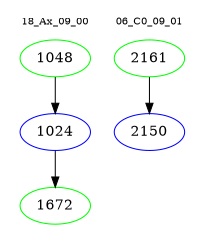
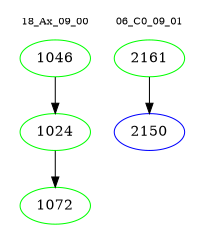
(55, 58) -> (55, 58)
(55, 132) -> (55, 132)
(55, 206) -> (55, 206)
